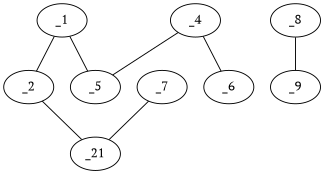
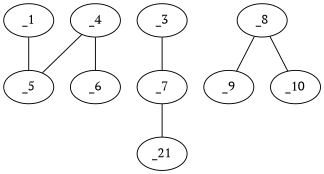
none -> (162, 20)
(29, 87) -> none
none -> (296, 87)
